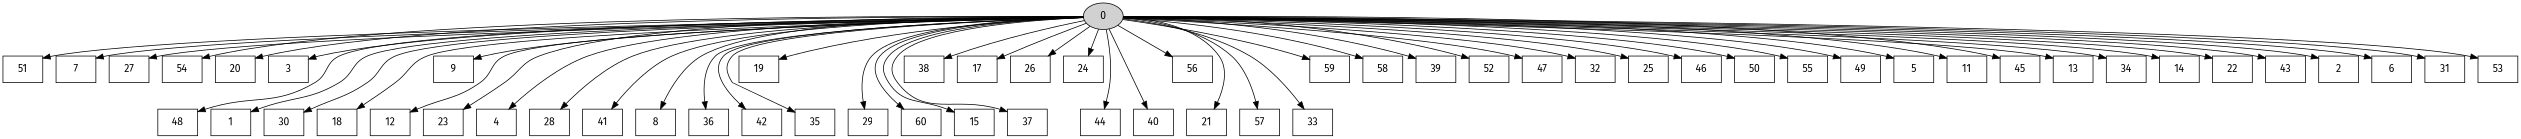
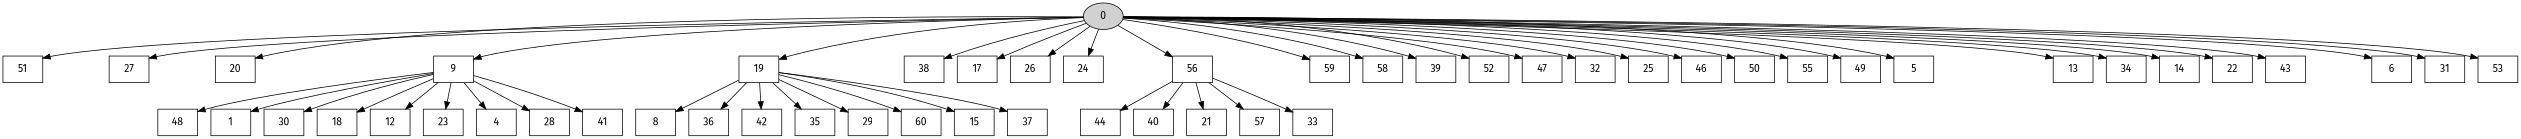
(860, 24) -> (711, 94)
(767, 25) -> (449, 92)
(635, 27) -> (319, 88)
(662, 28) -> (345, 89)
(688, 28) -> (372, 90)
(874, 28) -> (760, 92)
(874, 28) -> (736, 93)
(951, 28) -> (810, 94)
(714, 30) -> (399, 94)
(740, 30) -> (425, 94)
(861, 30) -> (784, 93)
(709, 39) -> (498, 94)
(659, 41) -> (473, 93)
(1221, 42) -> (1249, 93)
(719, 43) -> (525, 91)
(1219, 47) -> (1223, 94)
(1213, 49) -> (1199, 92)
(888, 50) -> (837, 90)
(905, 50) -> (890, 88)
(895, 51) -> (885, 92)
(1111, 66) -> (1150, 94)
(1127, 66) -> (1175, 93)
(76, 69) -> none
(182, 69) -> none
(288, 69) -> none
(1967, 69) -> none
(2020, 69) -> none
(2339, 69) -> none
